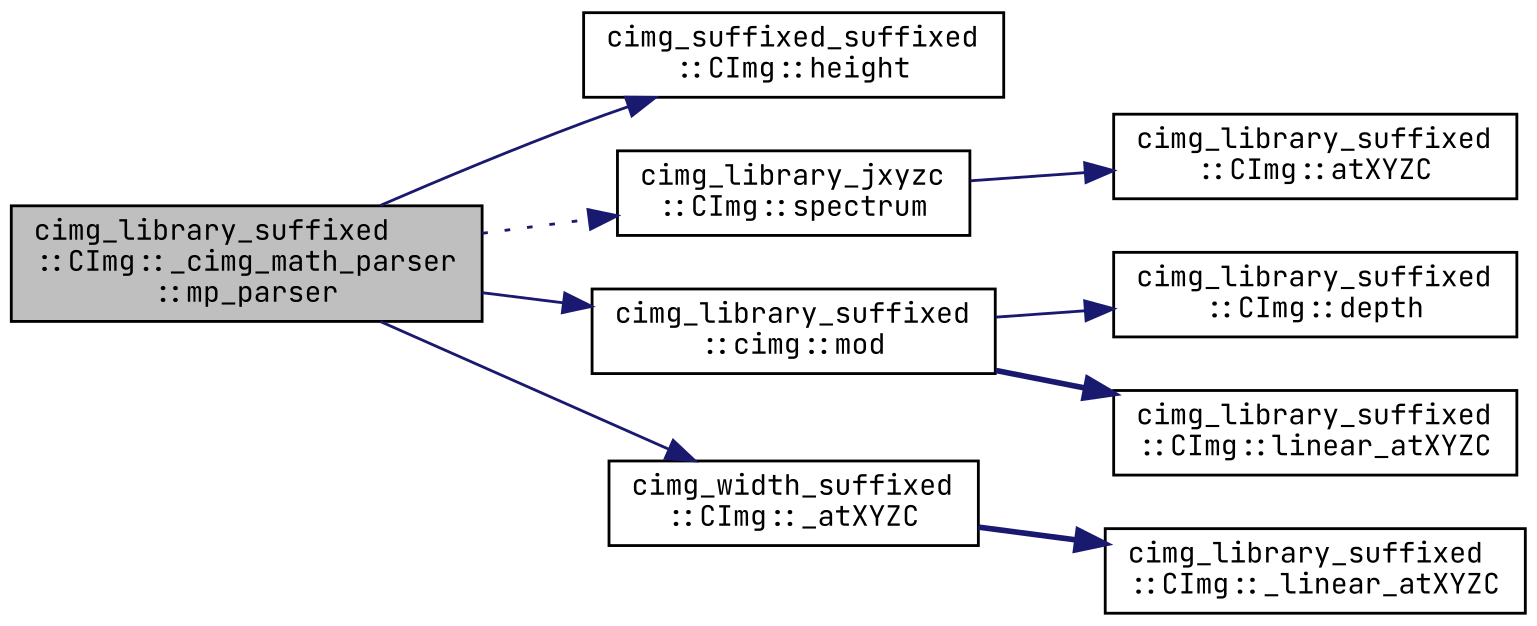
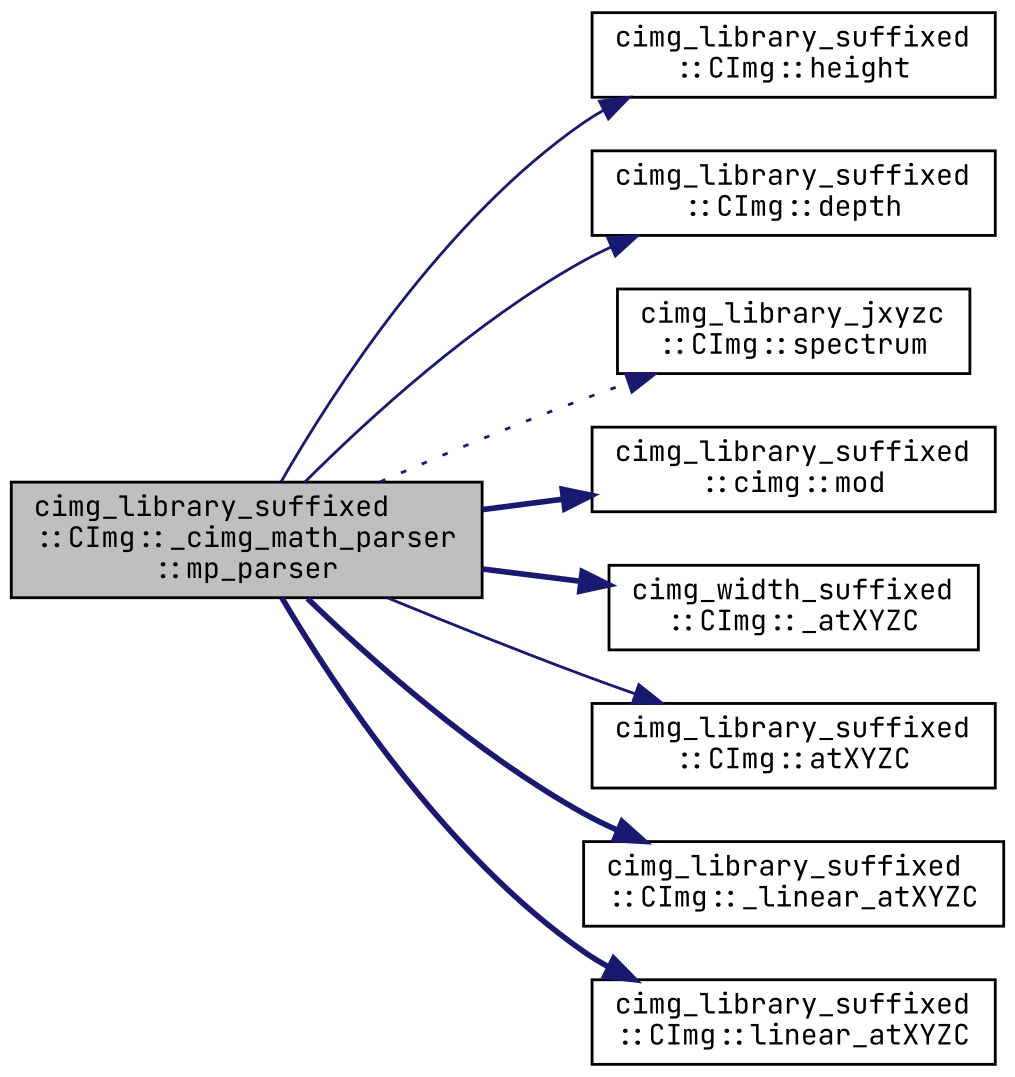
(794, 55) -> (794, 55)
(1027, 177) -> (511, 647)
(523, 298) -> (523, 504)
(1041, 314) -> (449, 353)
(1041, 379) -> (425, 801)
(524, 385) -> (532, 575)
(1027, 534) -> (454, 726)
